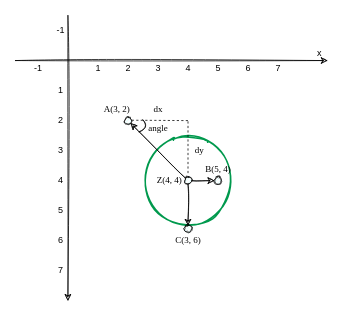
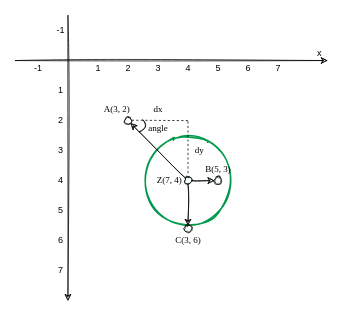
(218, 169) -> (218, 169)
(170, 180) -> (170, 180)
